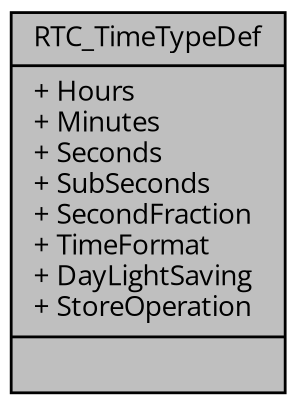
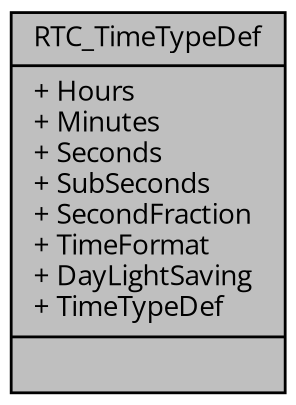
(144, 308) -> (129, 308)
